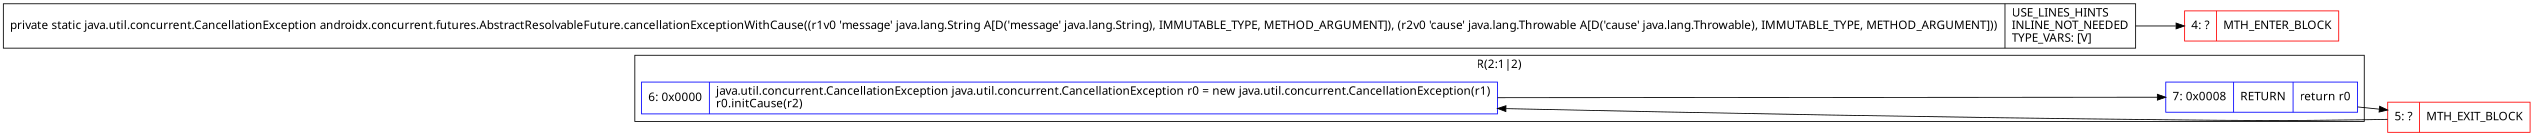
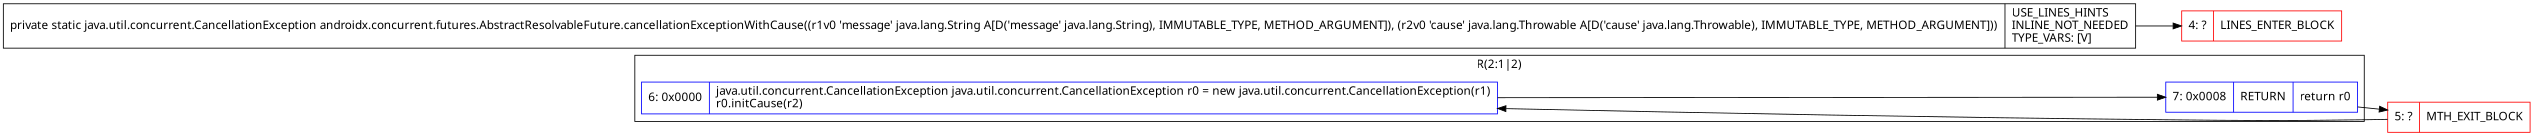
(2278, 26) -> (2278, 26)
